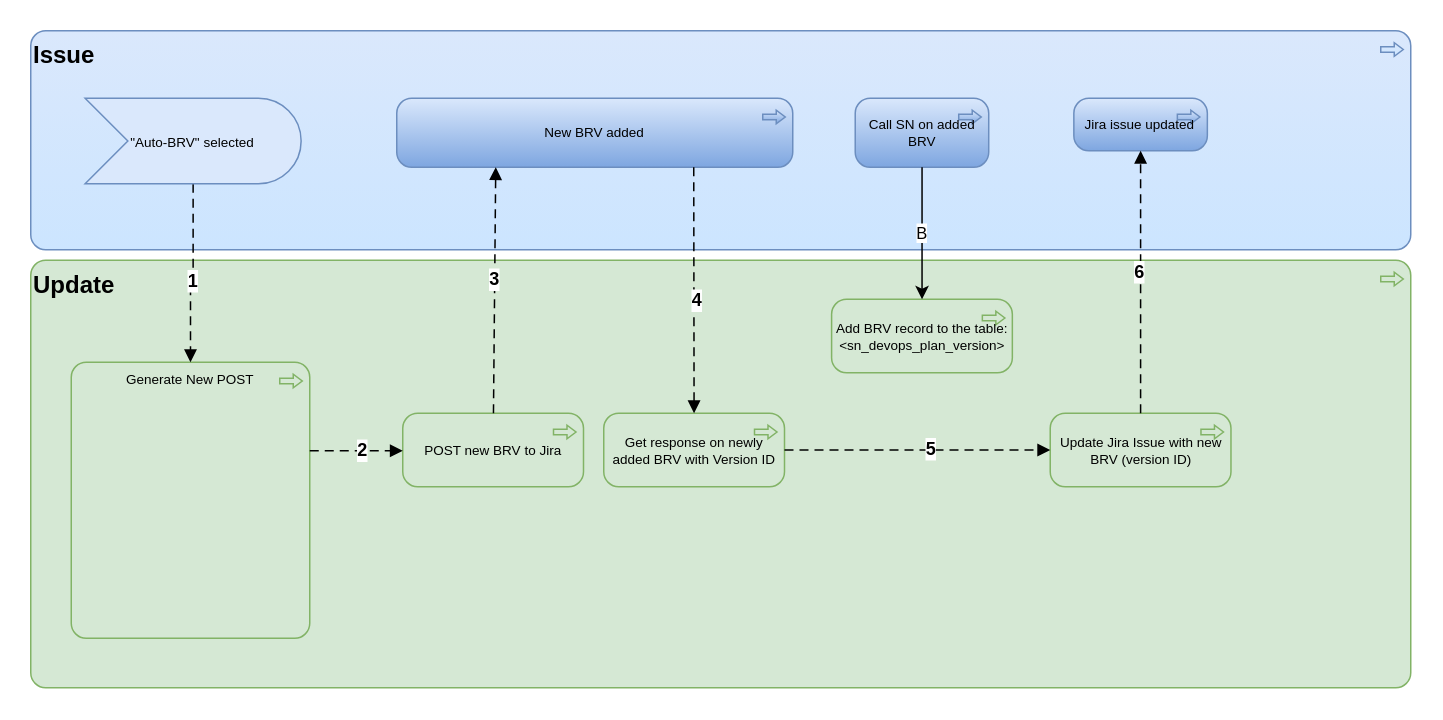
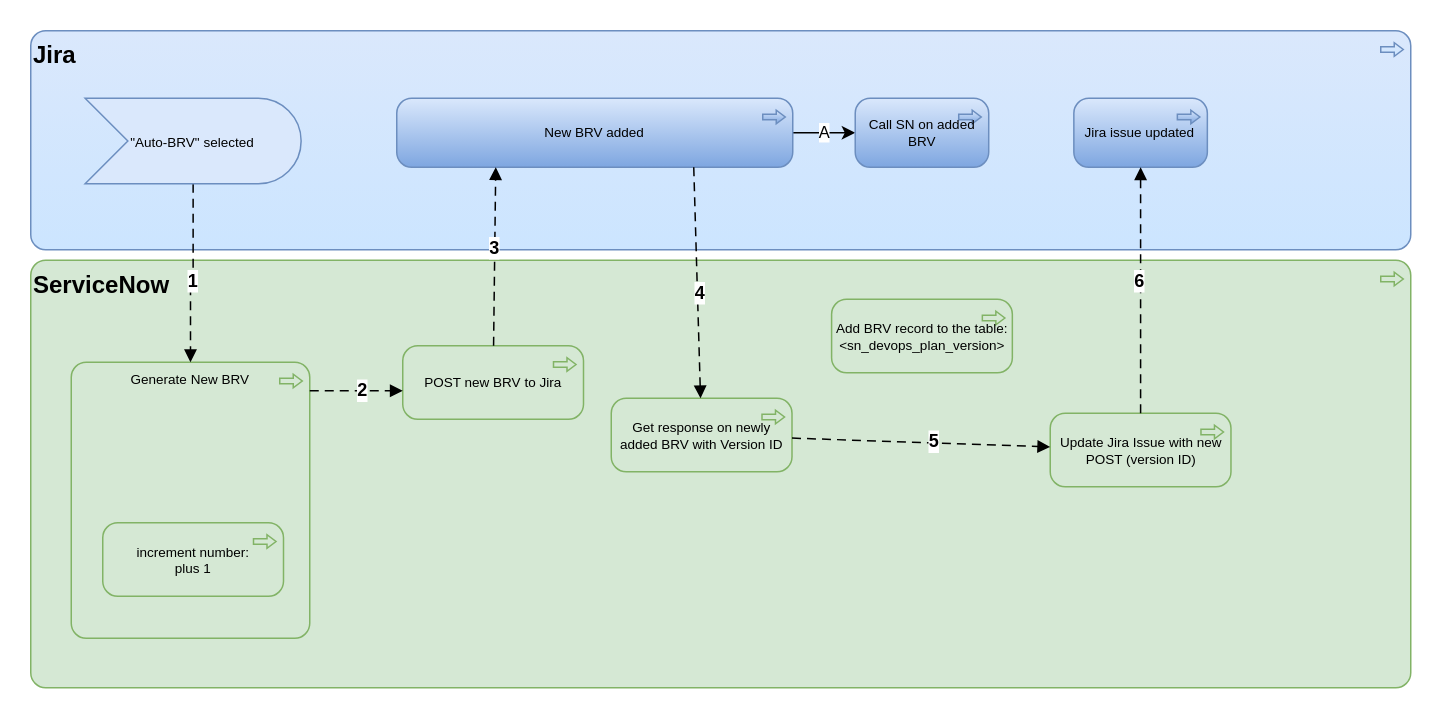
(67, 56) -> (58, 56)
(1141, 125) -> (1141, 133)
none -> (819, 133)
(922, 228) -> none
(74, 285) -> (98, 285)
(191, 381) -> (191, 381)
(493, 450) -> (493, 383)
(694, 450) -> (702, 435)
(1142, 451) -> (1142, 451)
none -> (193, 560)
